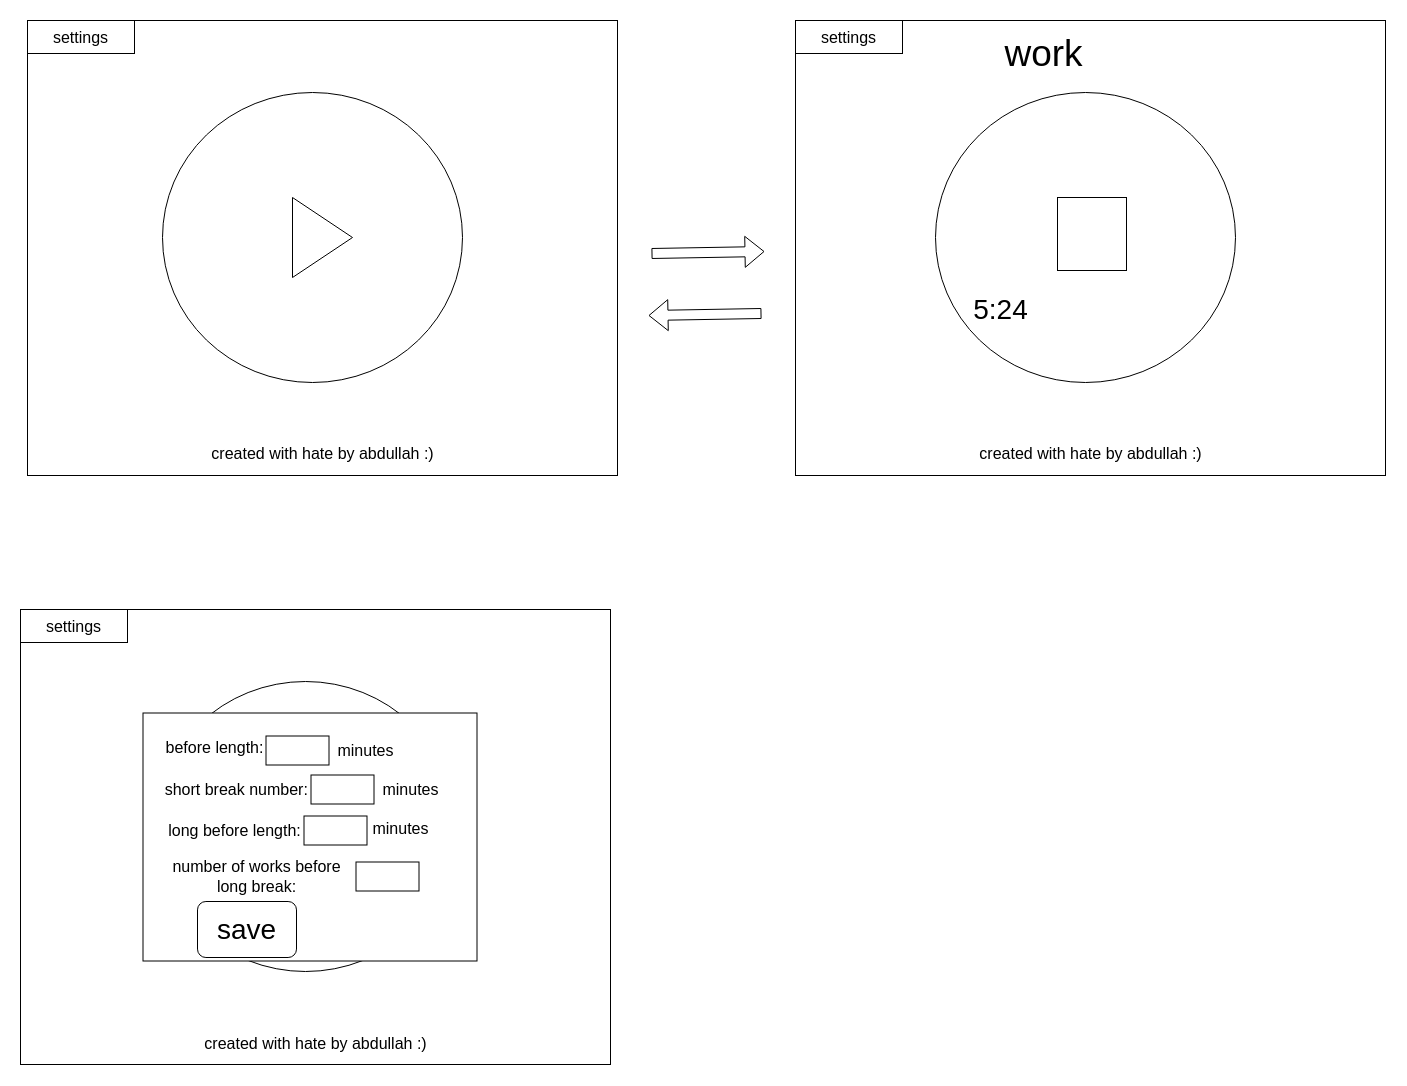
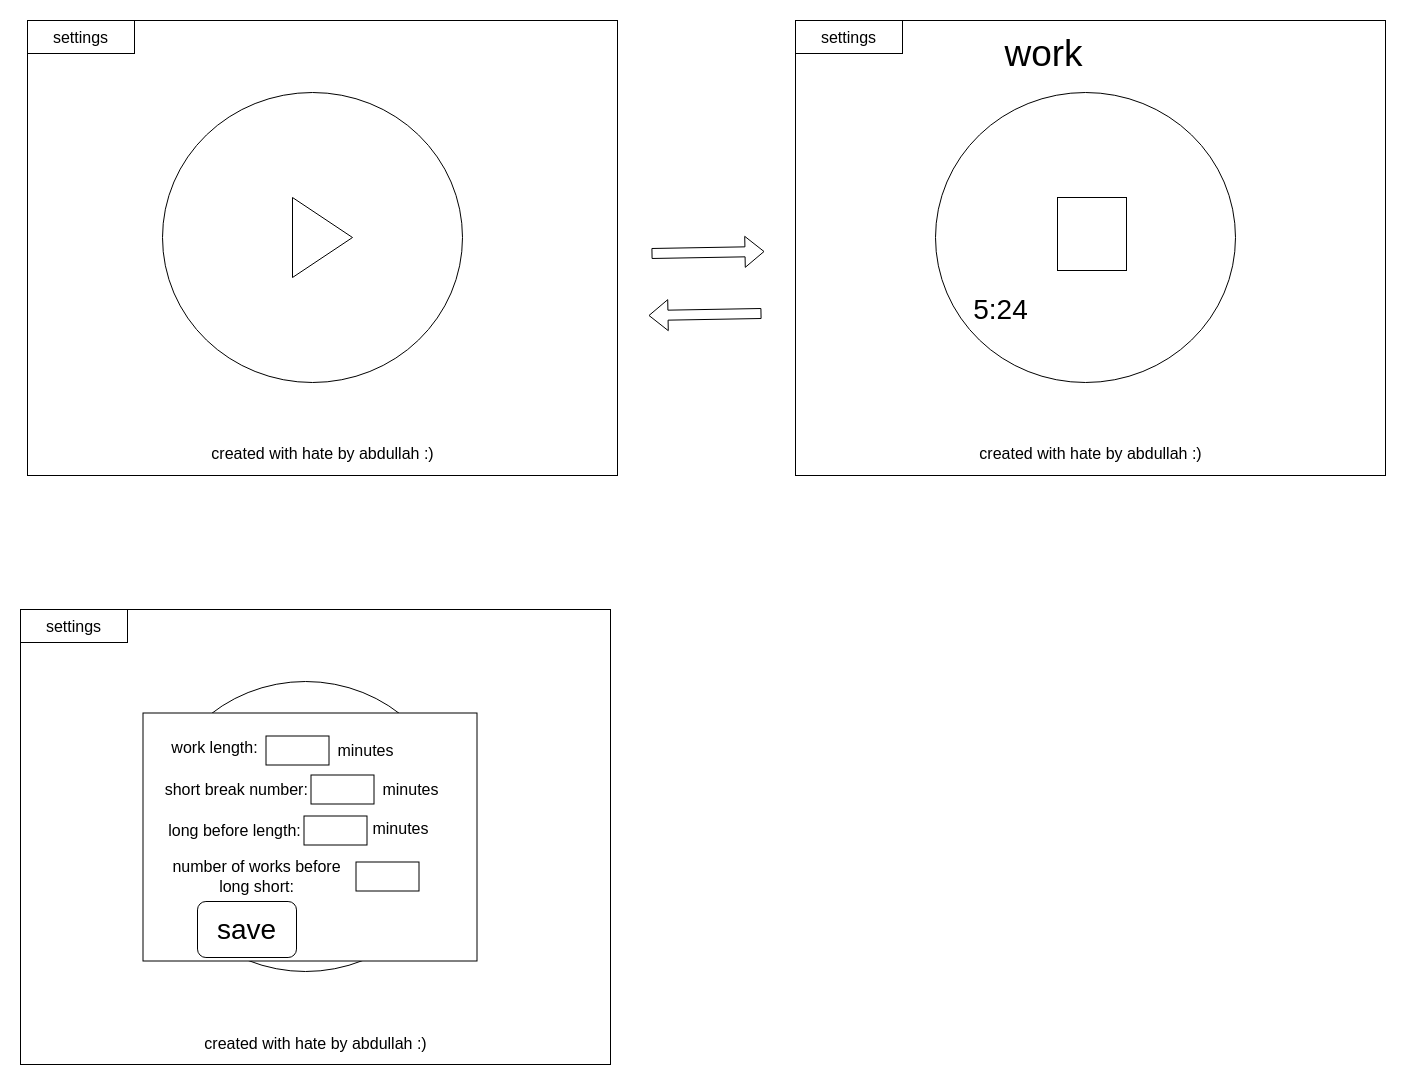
(215, 748) -> (215, 748)
(257, 877) -> (257, 877)
